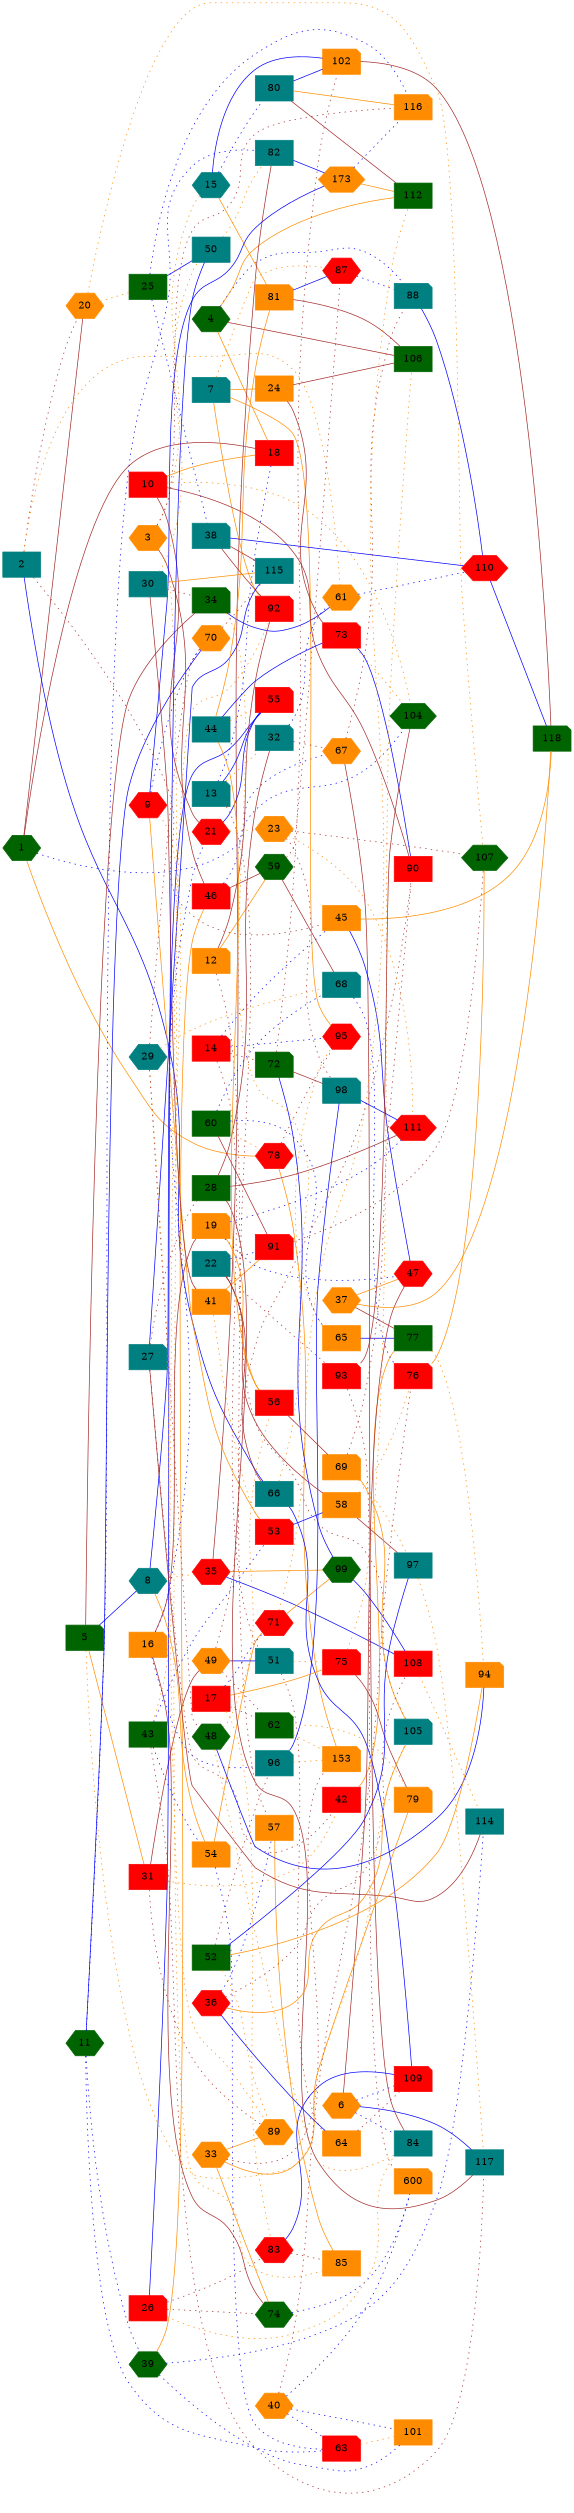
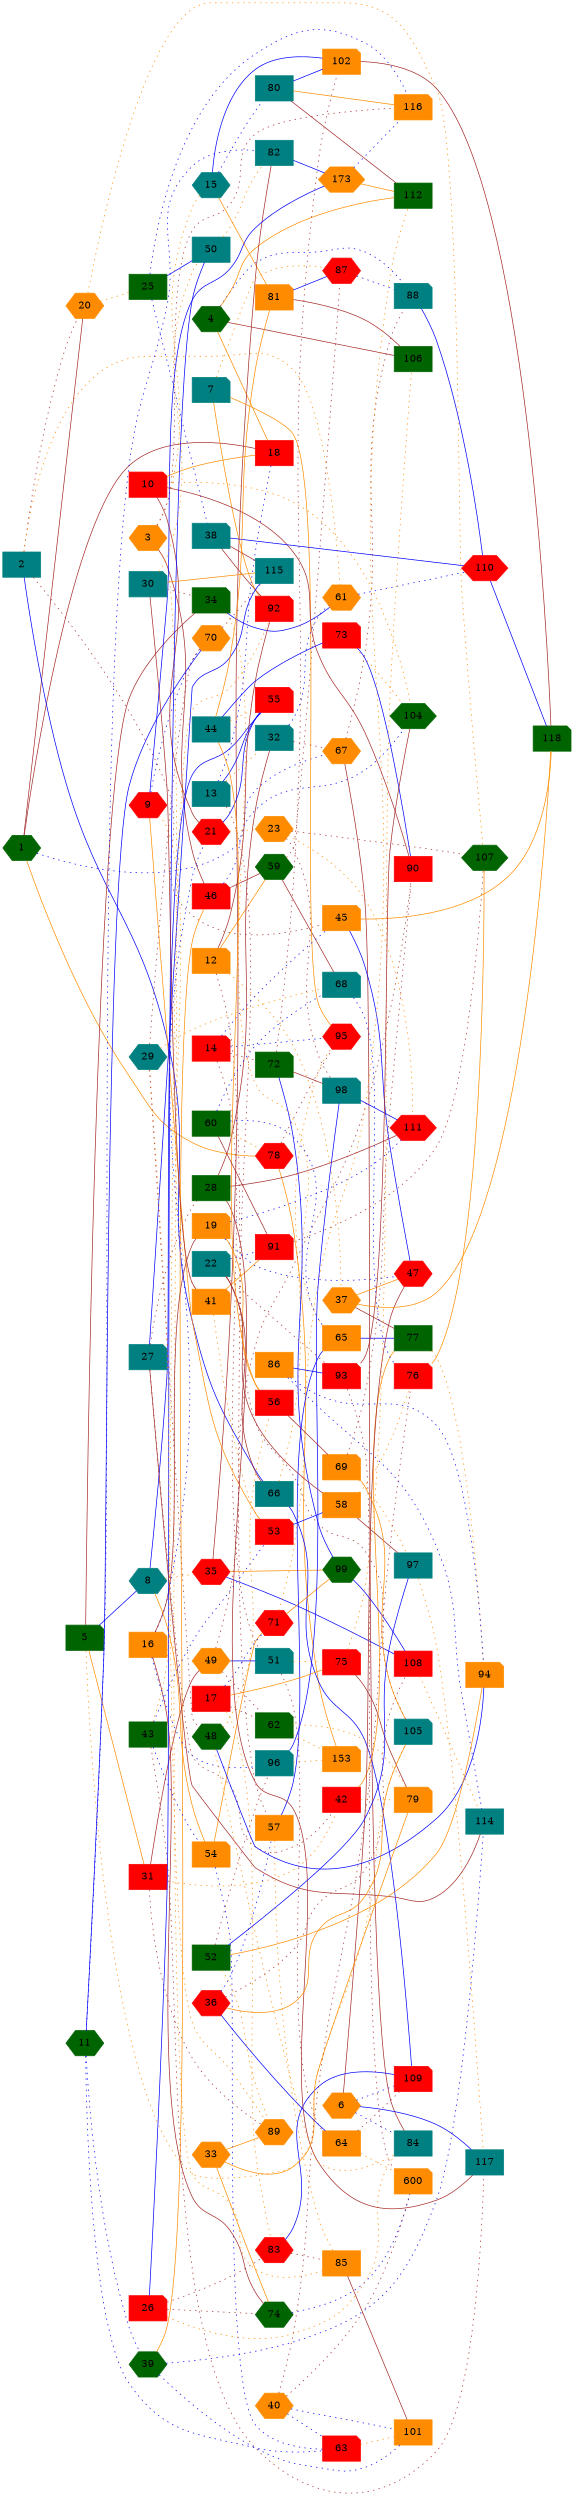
(274, 389) -> none
none -> (320, 1116)
none -> (274, 1365)
none -> (298, 1582)
(316, 1997) -> none
(285, 2038) -> (285, 2038)
none -> (372, 2160)
(369, 2301) -> (369, 2301)
none -> (377, 2348)
